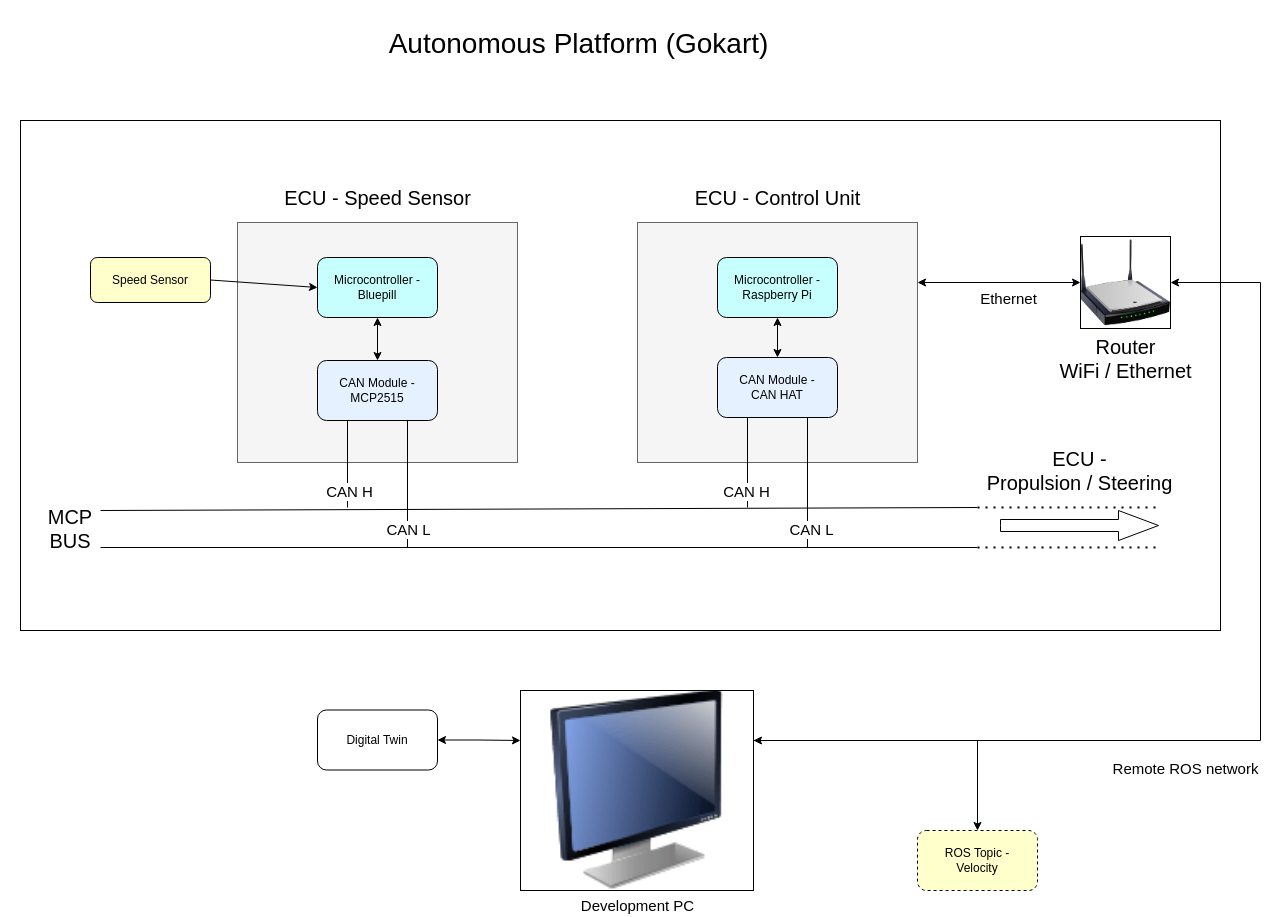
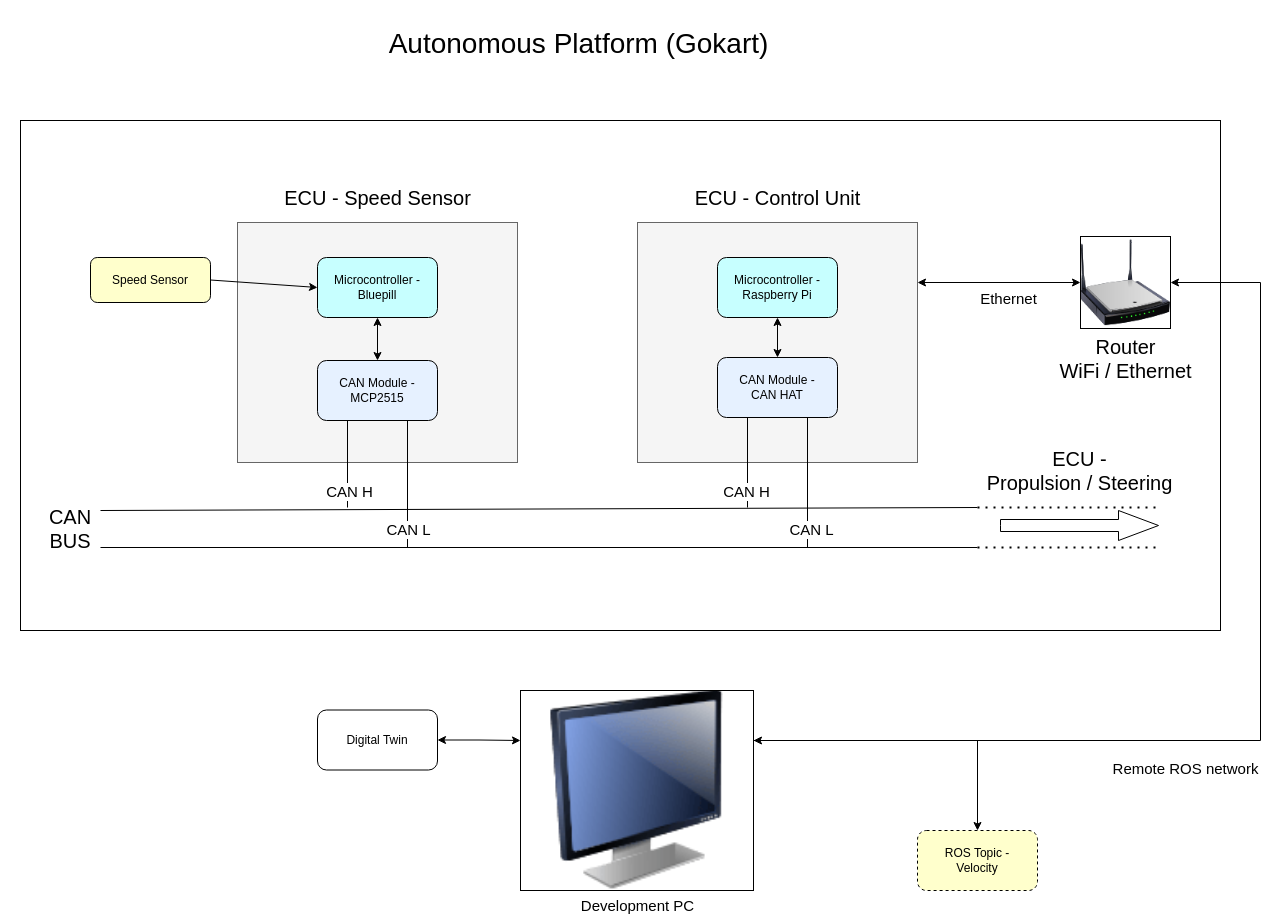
(71, 529) -> (71, 529)
